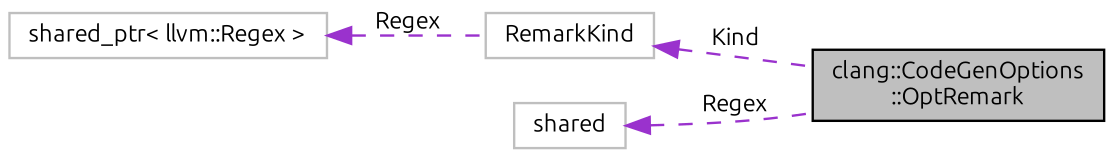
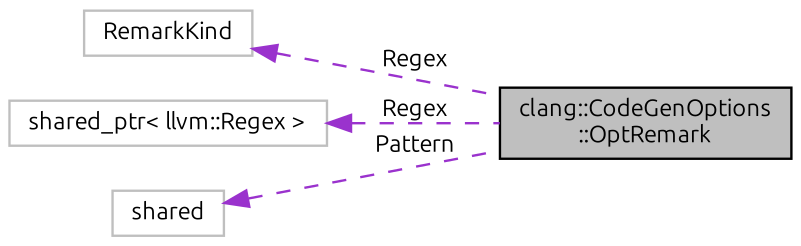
(418, 36) -> (425, 123)
(733, 39) -> (413, 60)
(733, 105) -> (413, 146)
